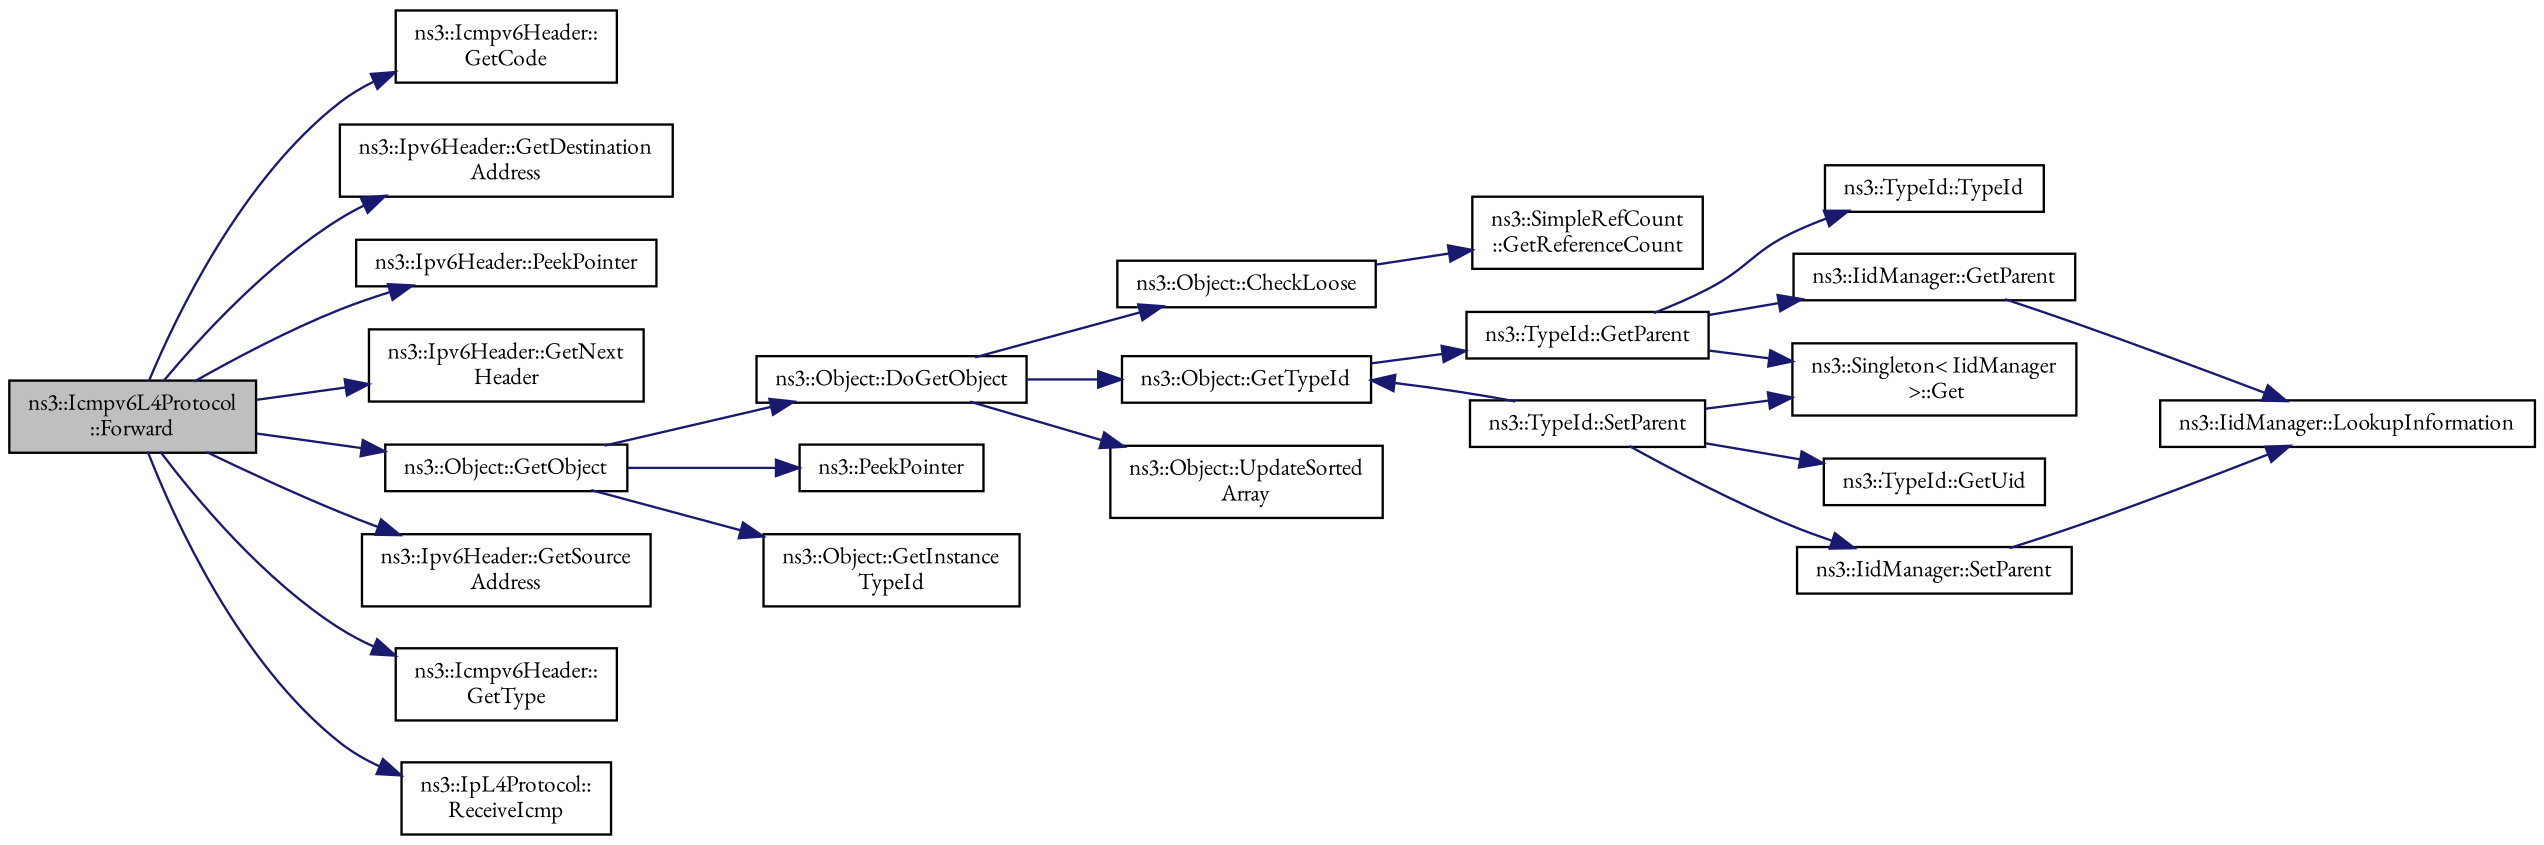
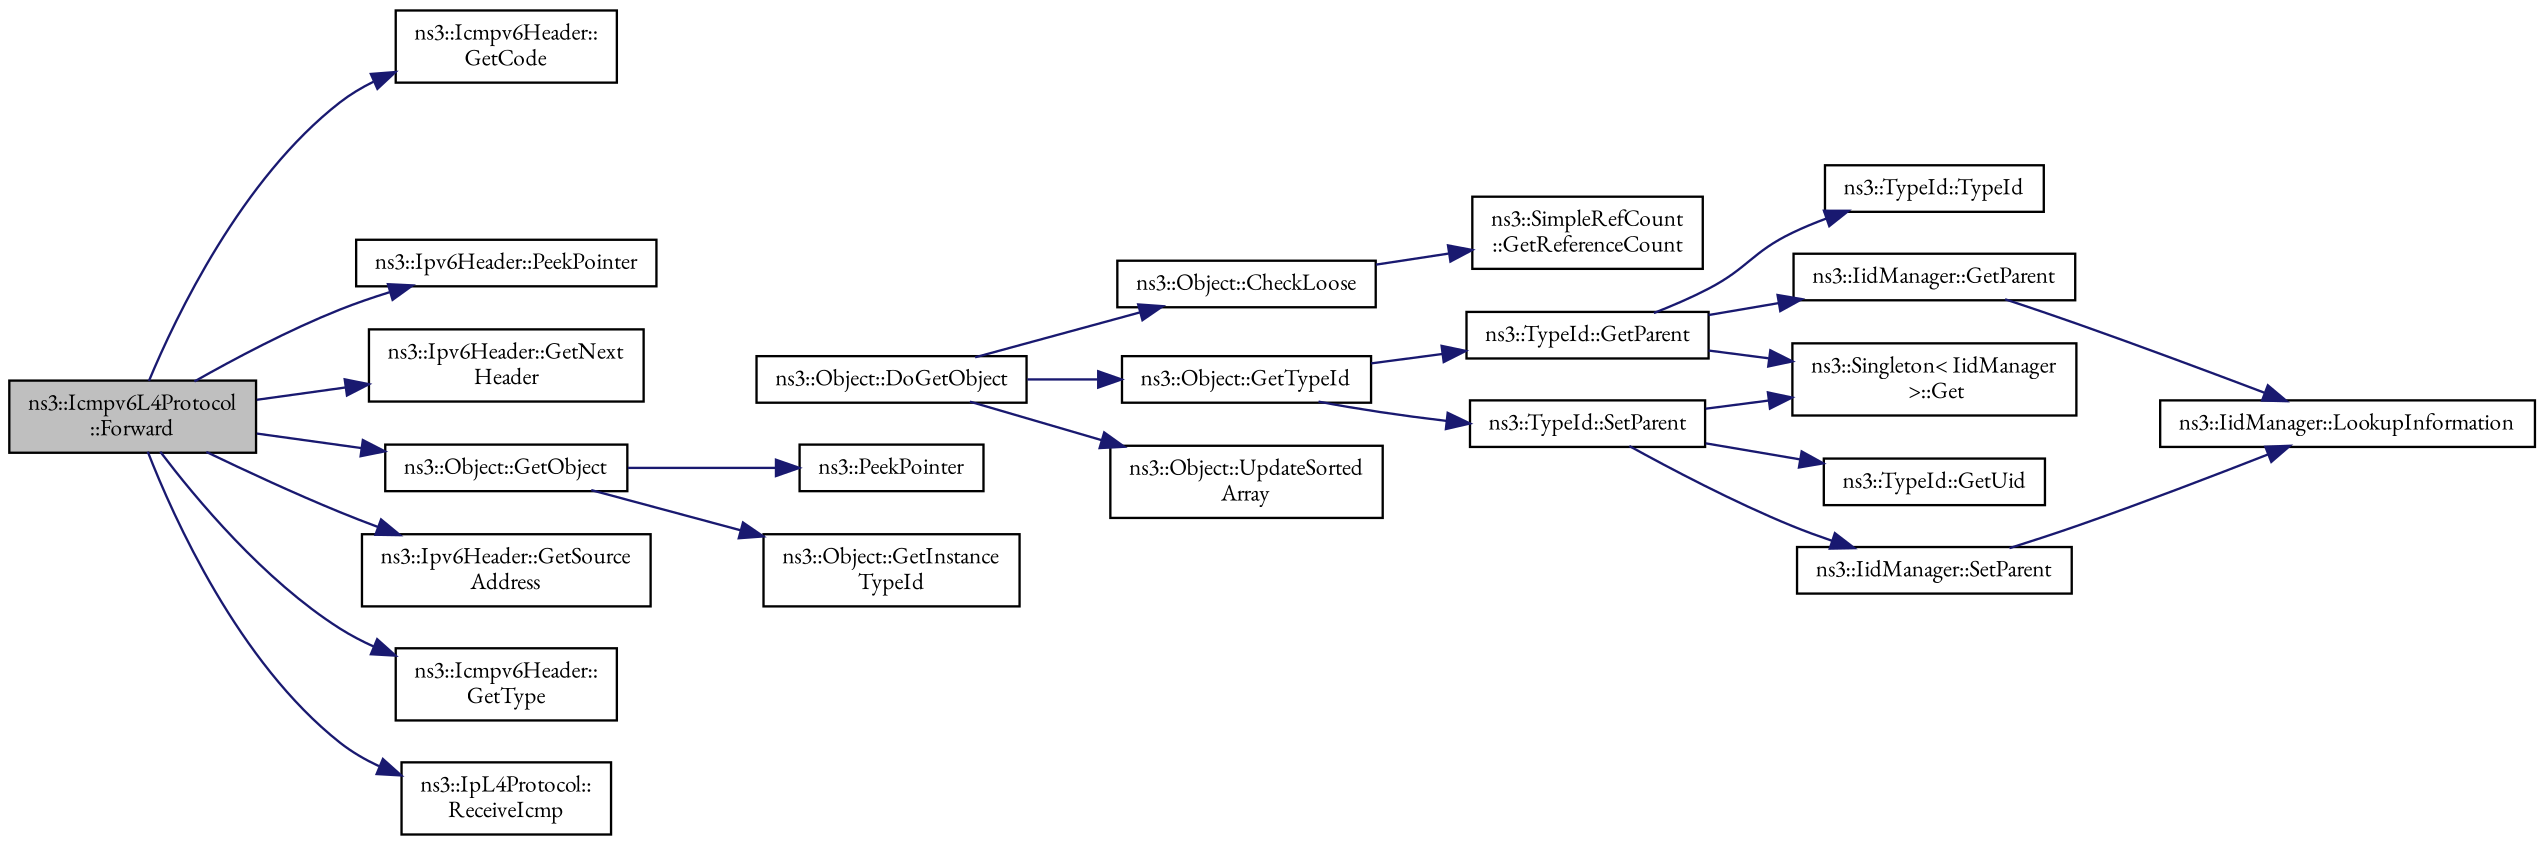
(506, 161) -> none
(1455, 391) -> (1382, 412)
(688, 426) -> none
